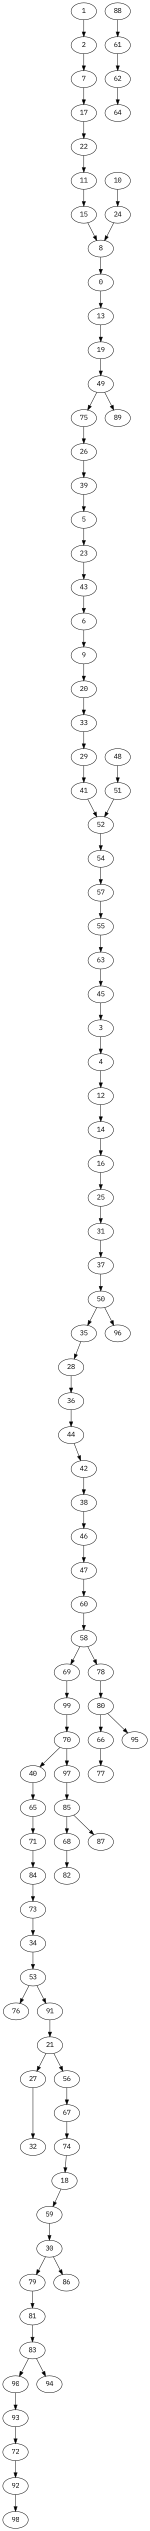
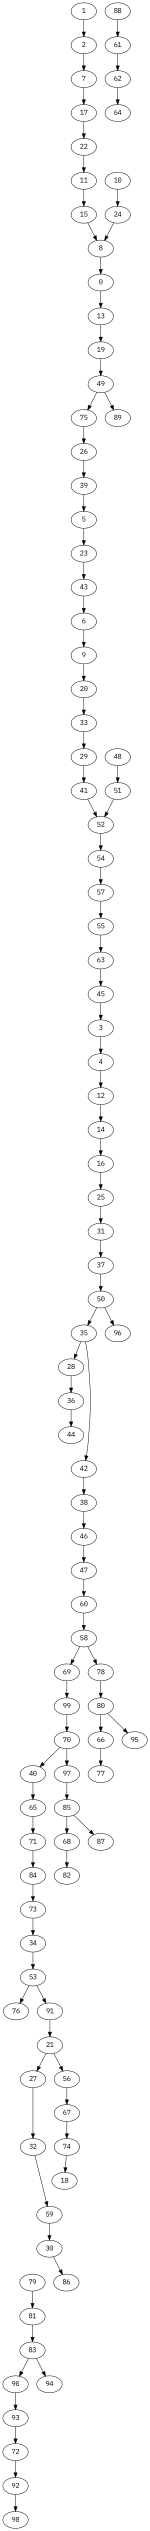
(77, 1450) -> (90, 1399)
(58, 2196) -> (41, 2179)
(42, 2264) -> none
